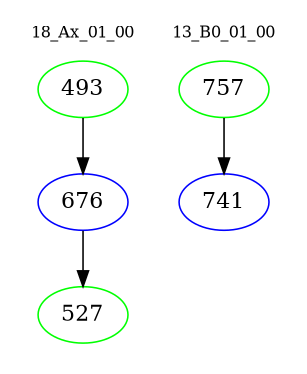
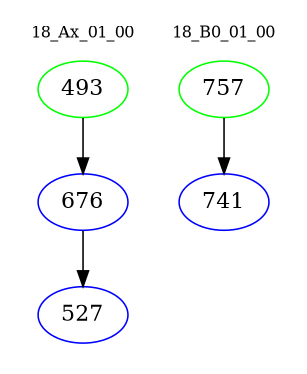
(224, 34) -> (224, 34)
(83, 315) -> (83, 315)
